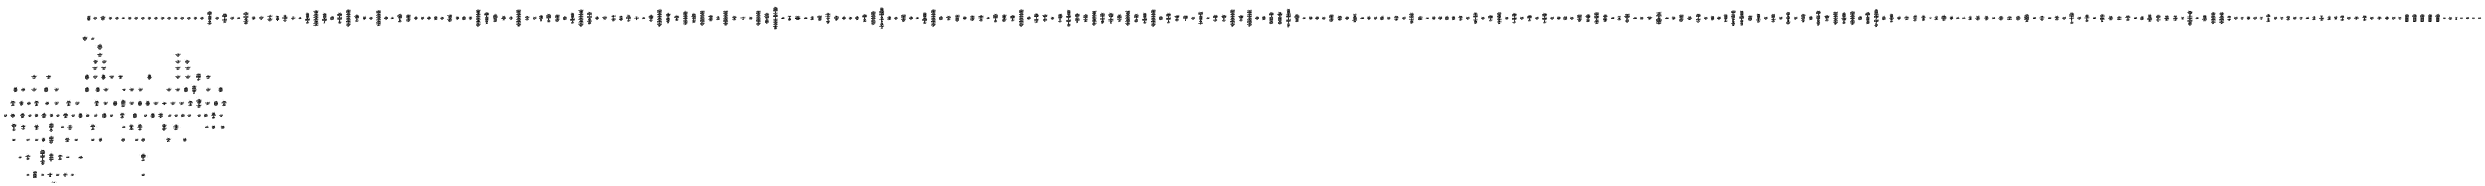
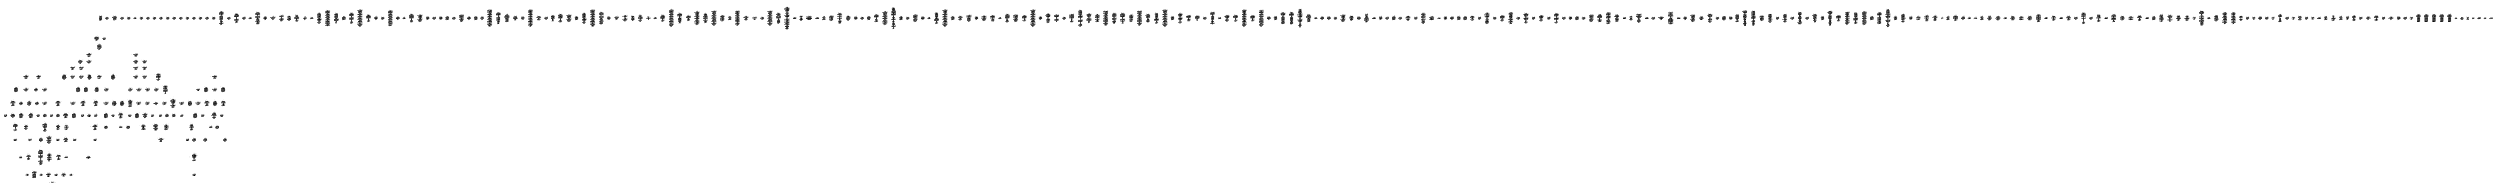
(62, 128) -> none
